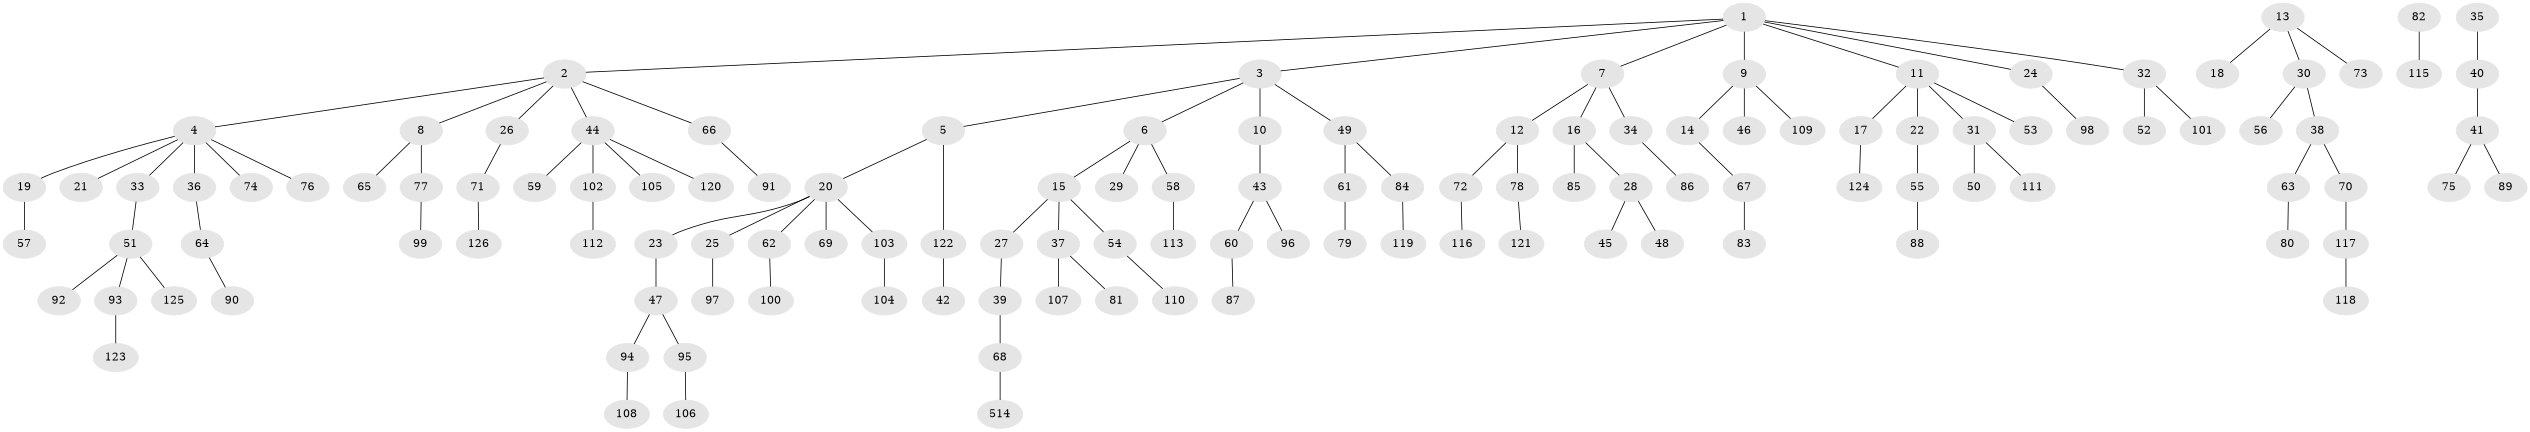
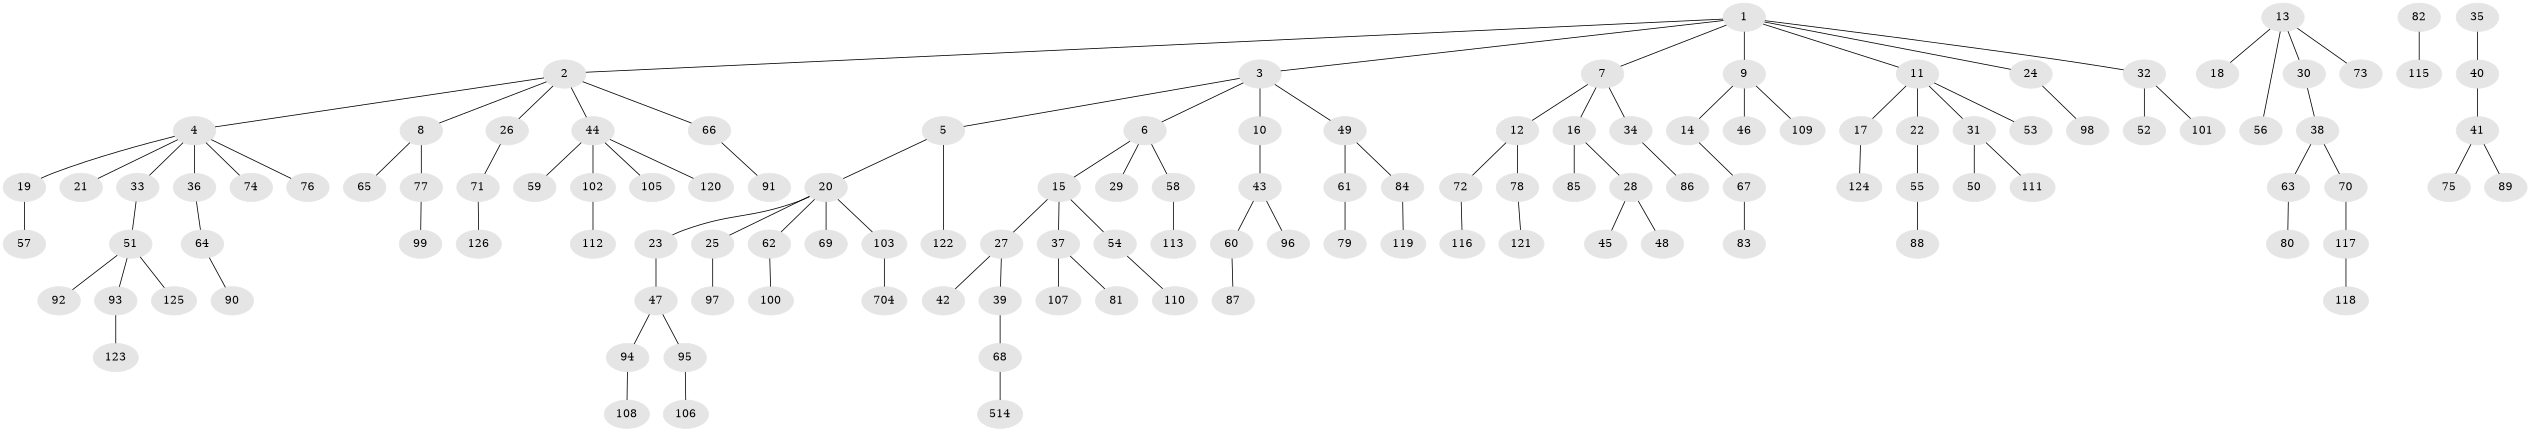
(2283, 102) -> (2272, 74)
(943, 273) -> (973, 272)
(884, 301) -> (884, 301)
